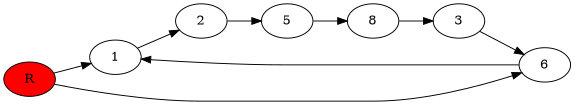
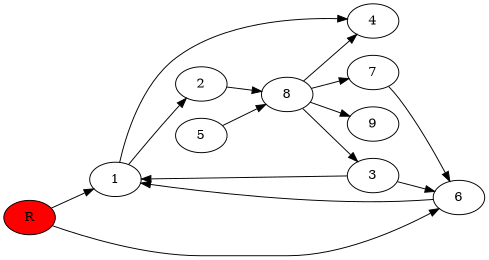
(240, 21) -> (240, 89)
none -> (373, 21)
none -> (373, 73)
none -> (373, 124)
none -> (249, 177)
